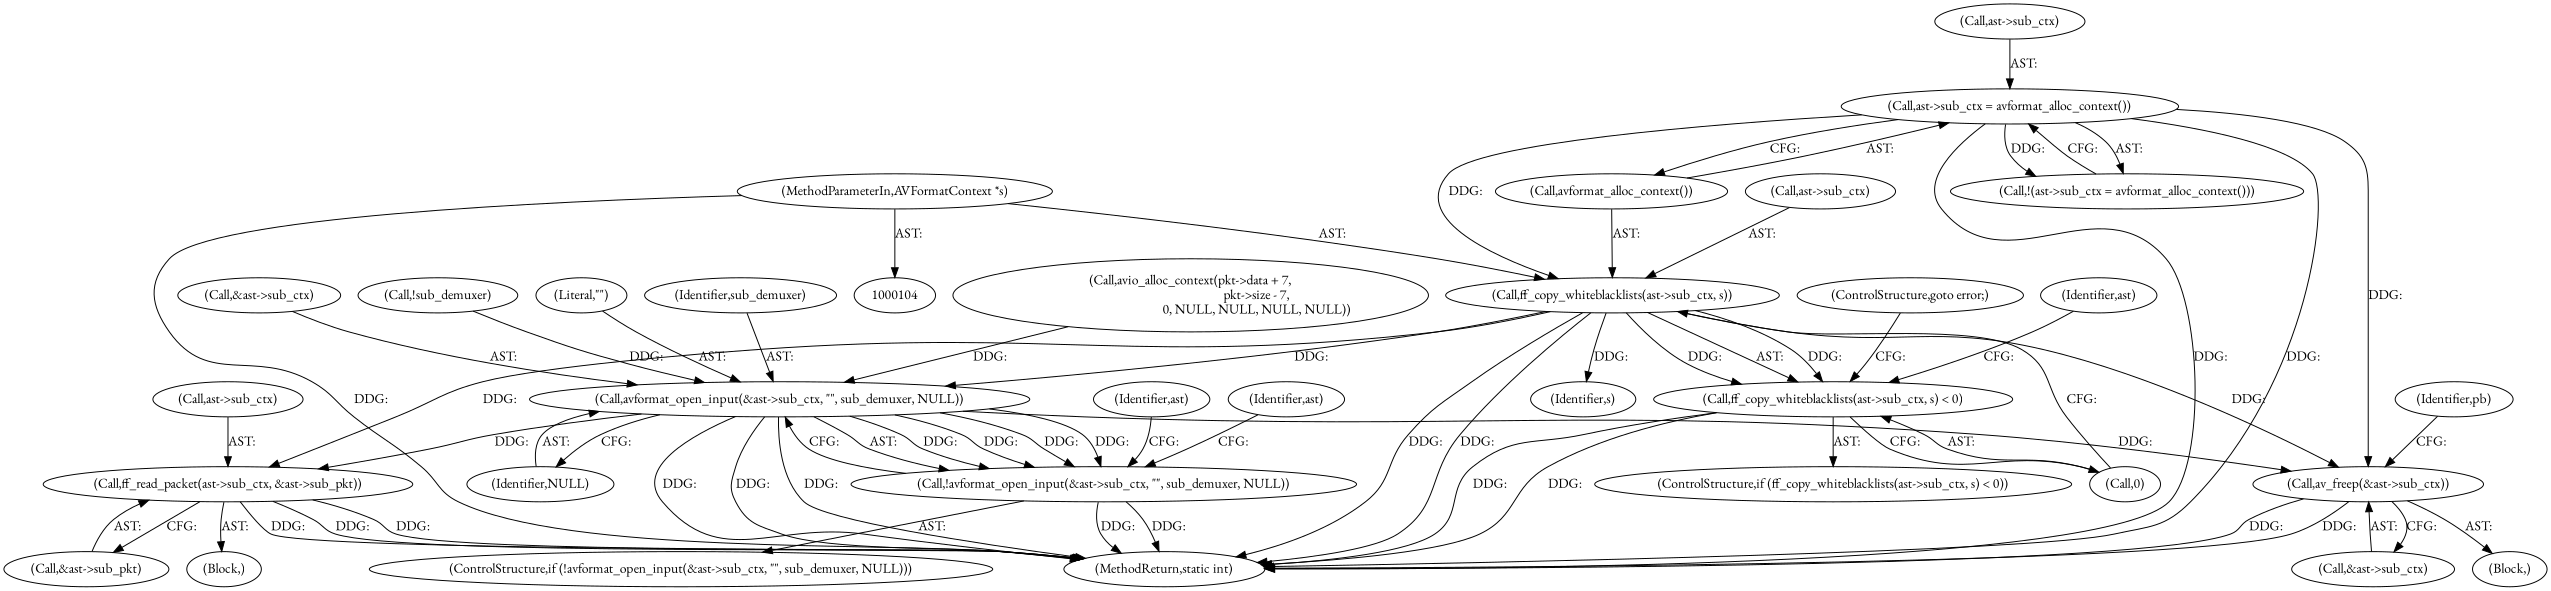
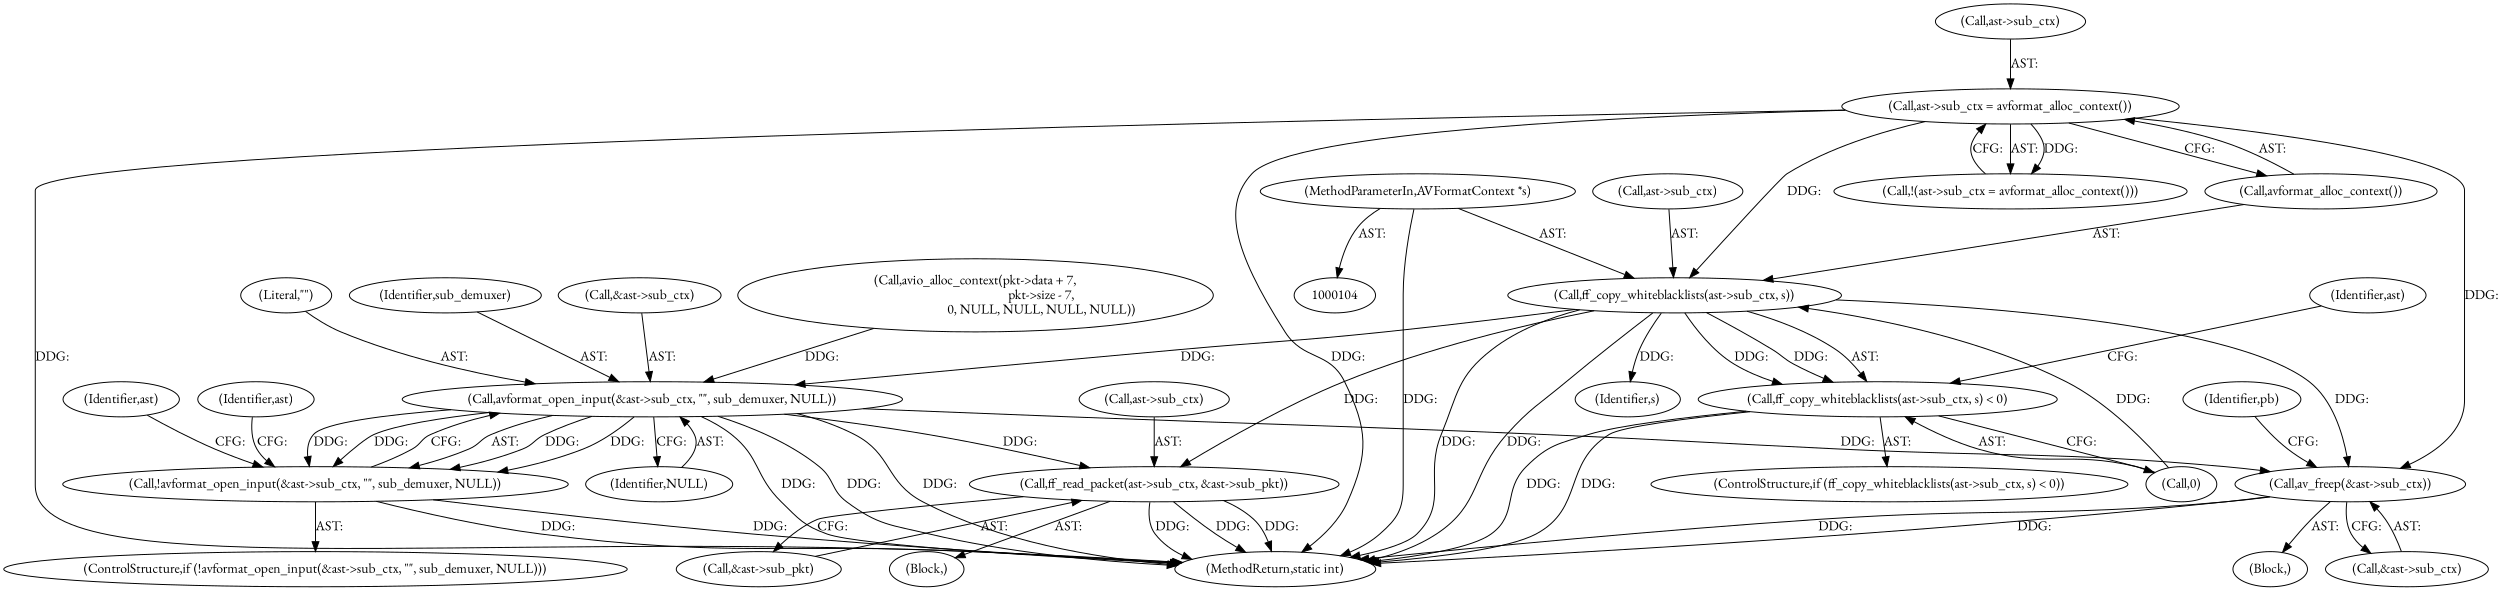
(438, 295) -> none
(1910, 295) -> none
(2084, 399) -> (2135, 399)
